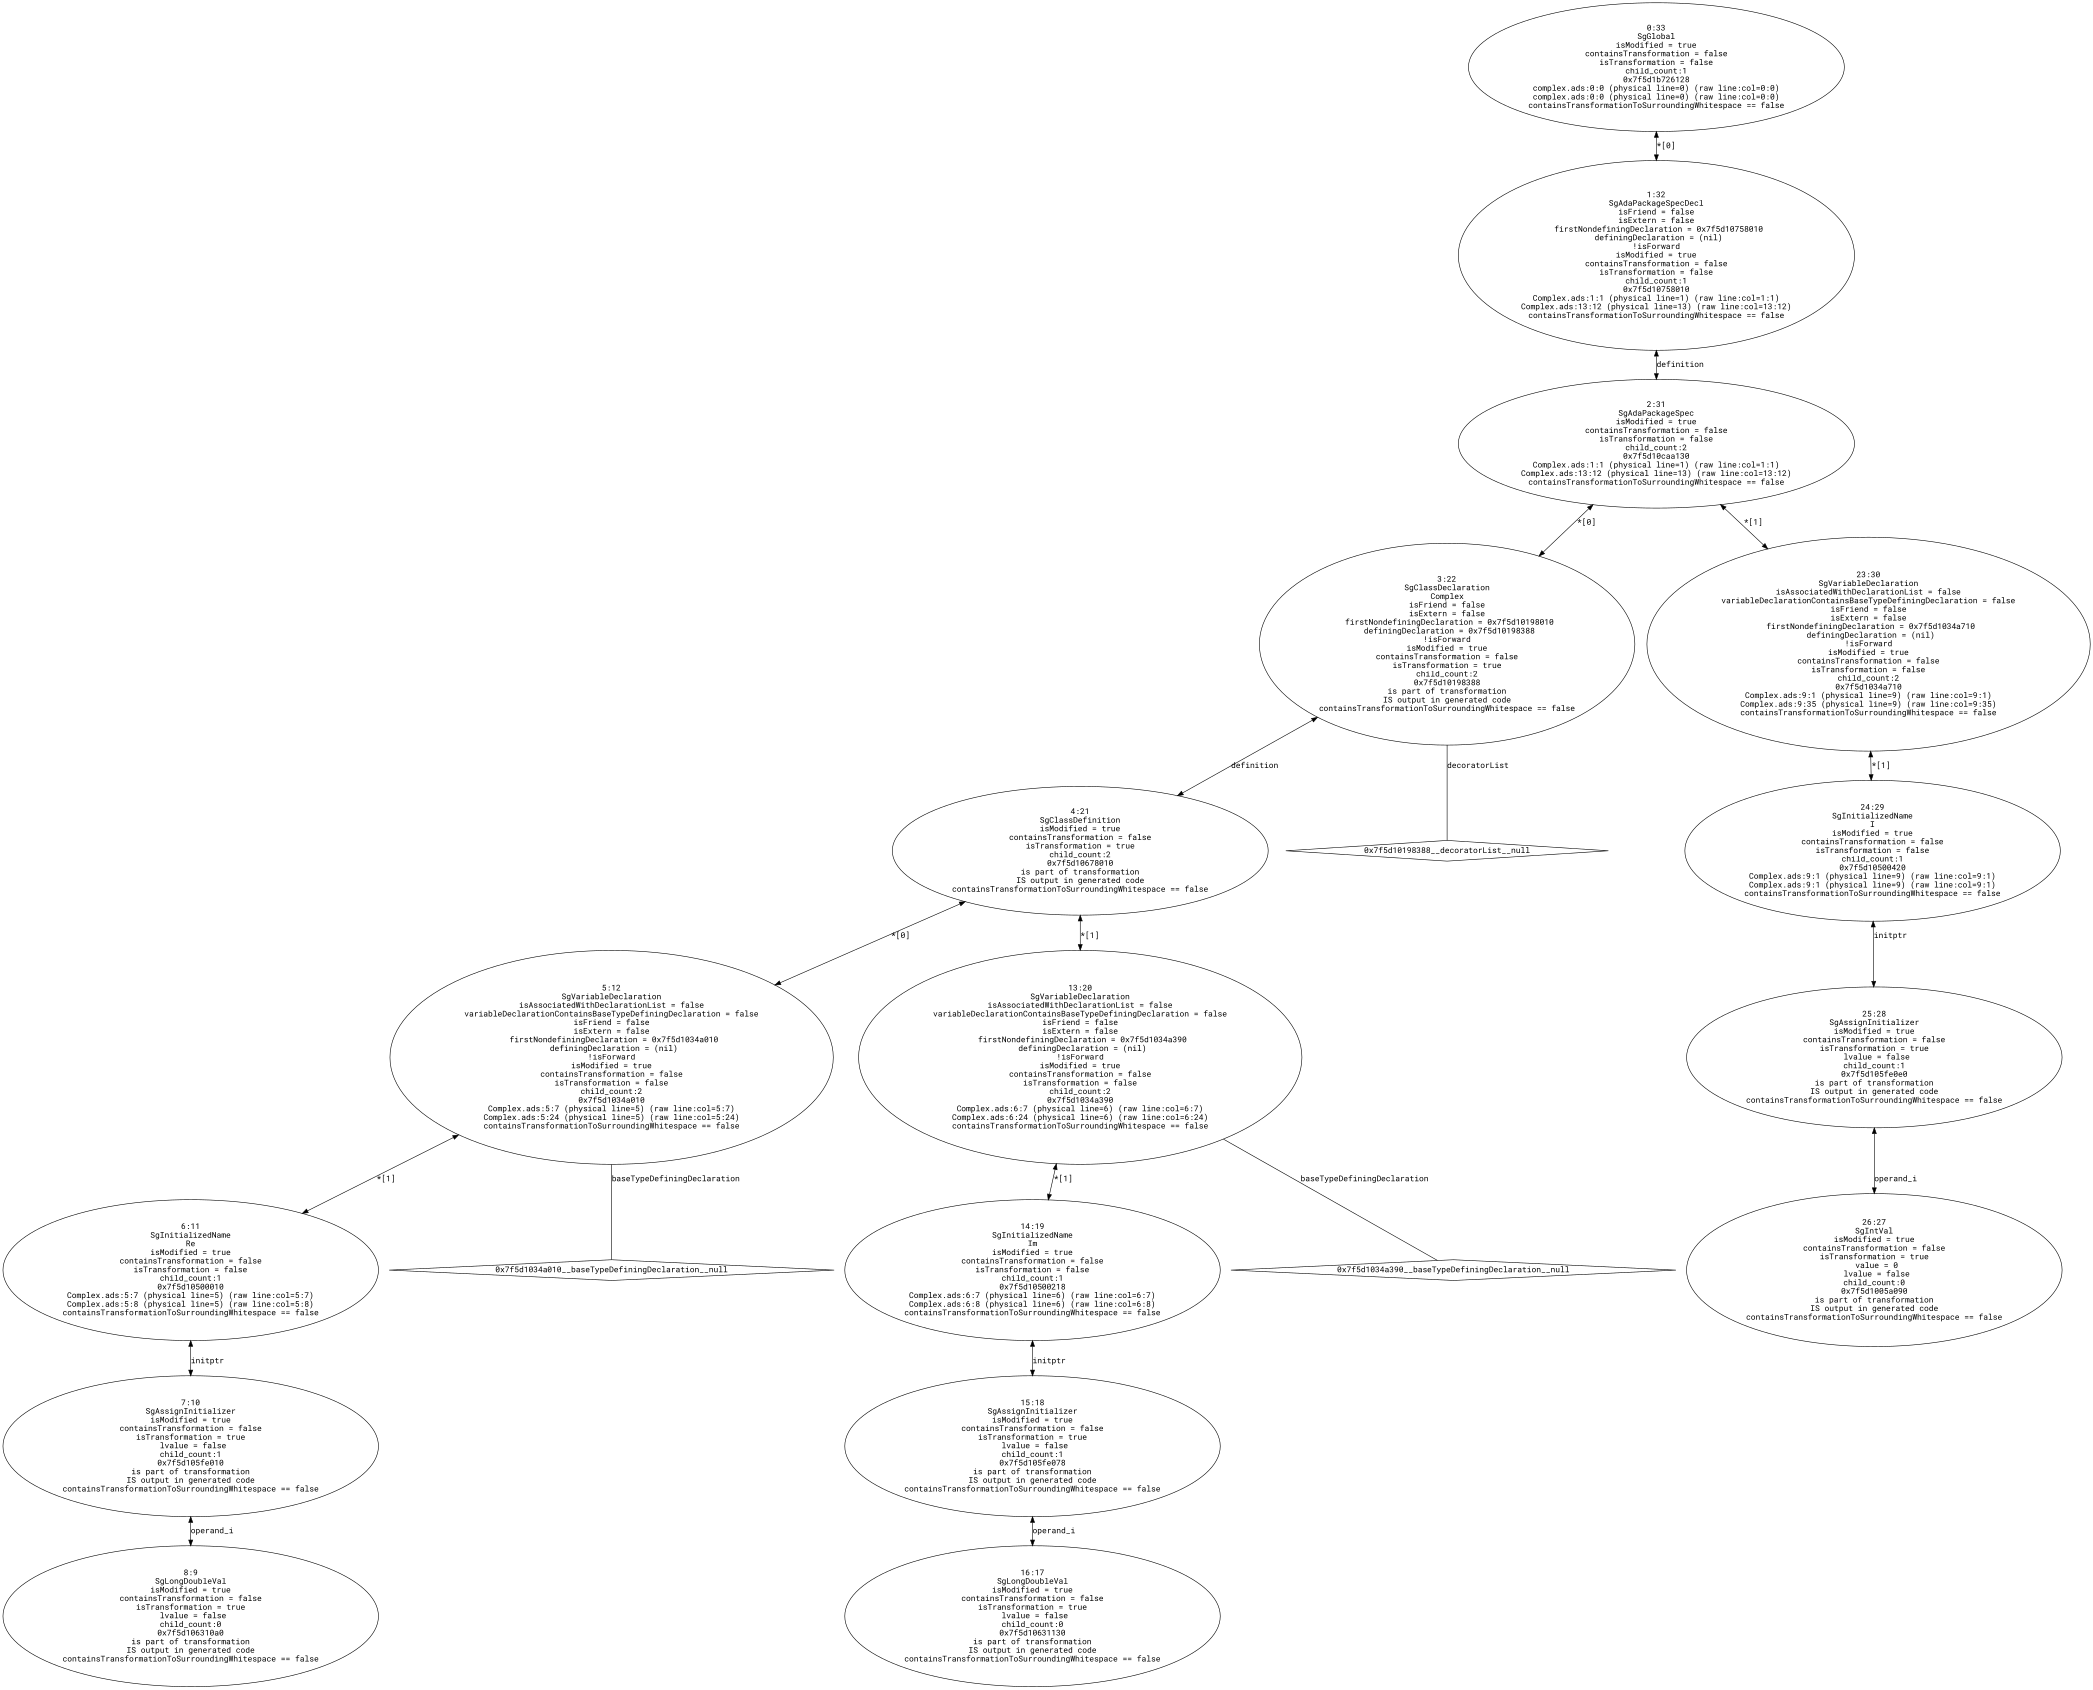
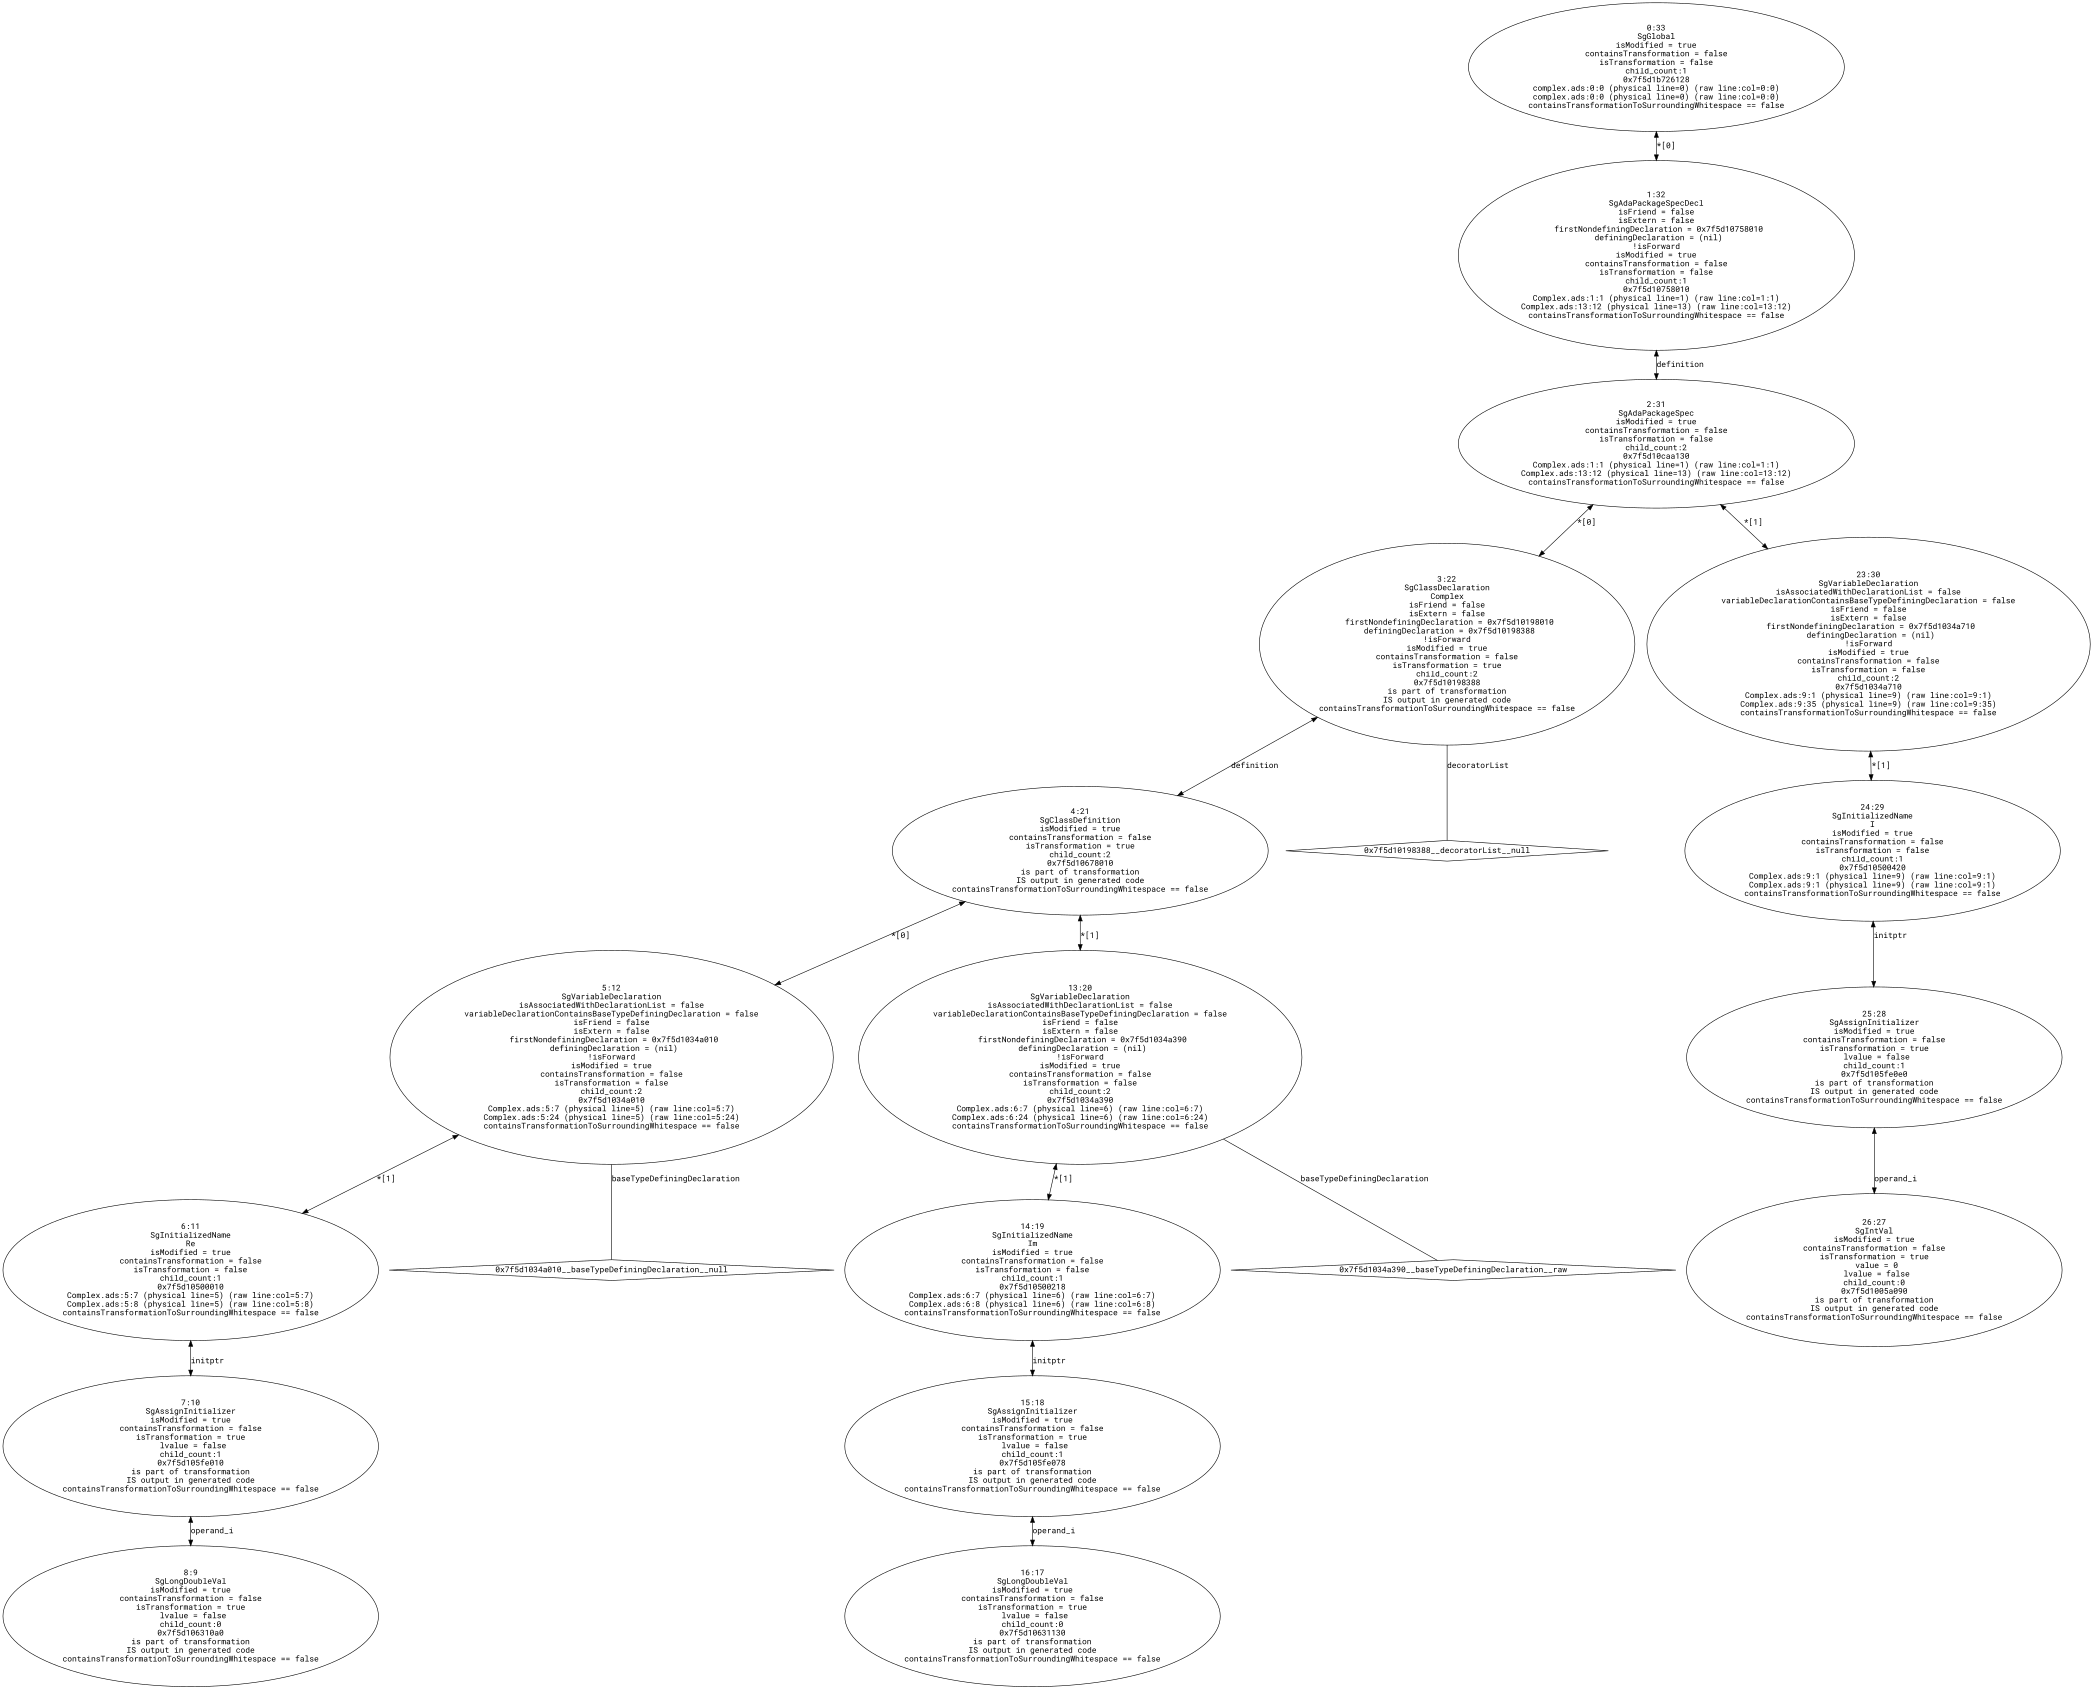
(1453, 1270) -> (1453, 1270)
